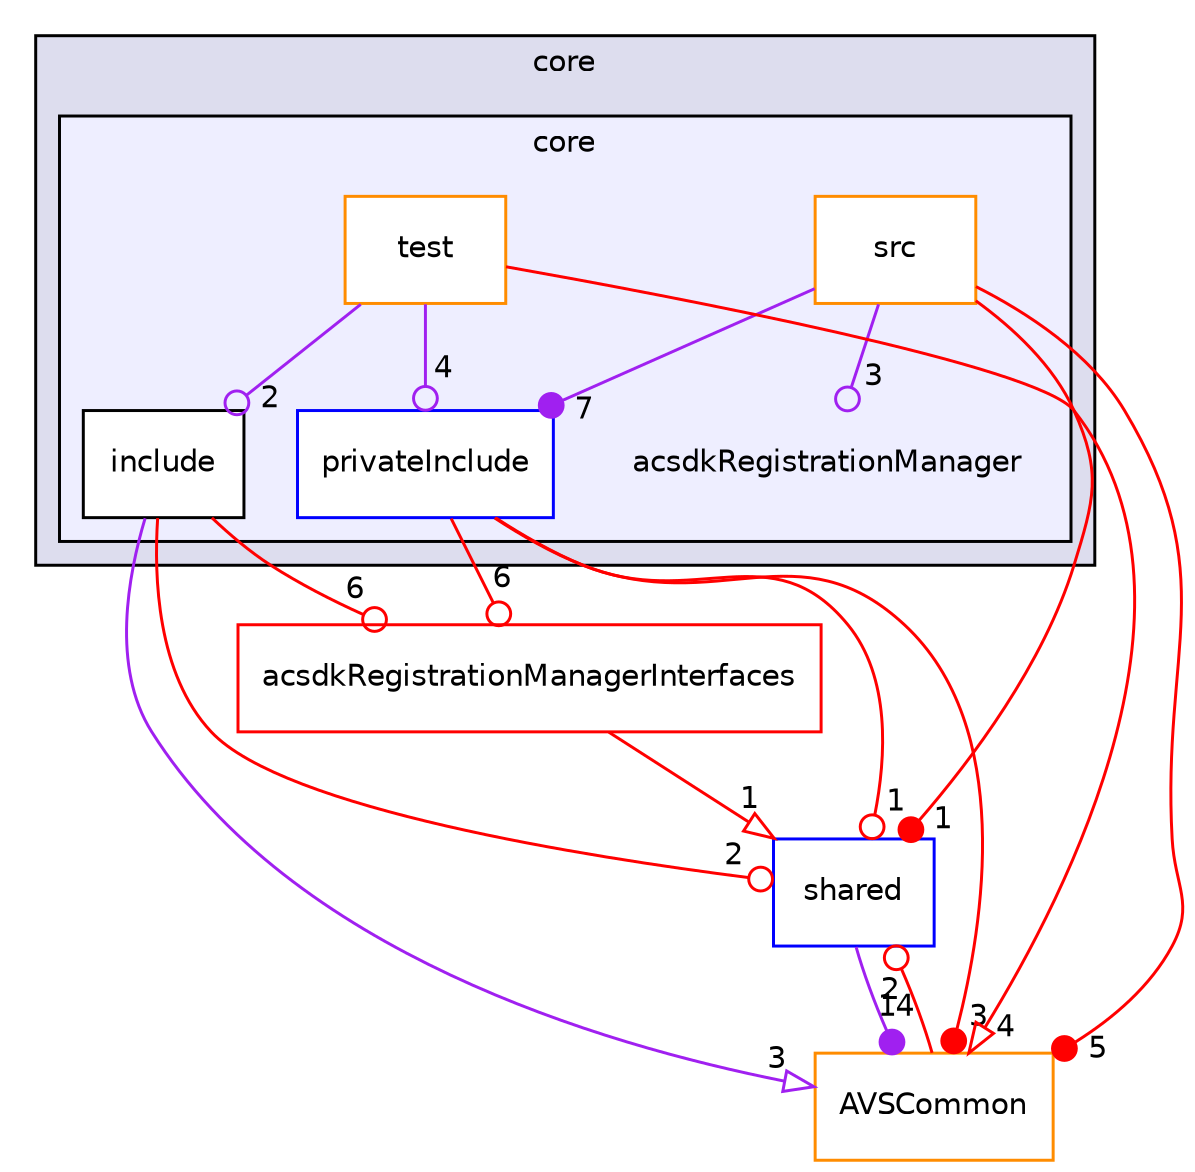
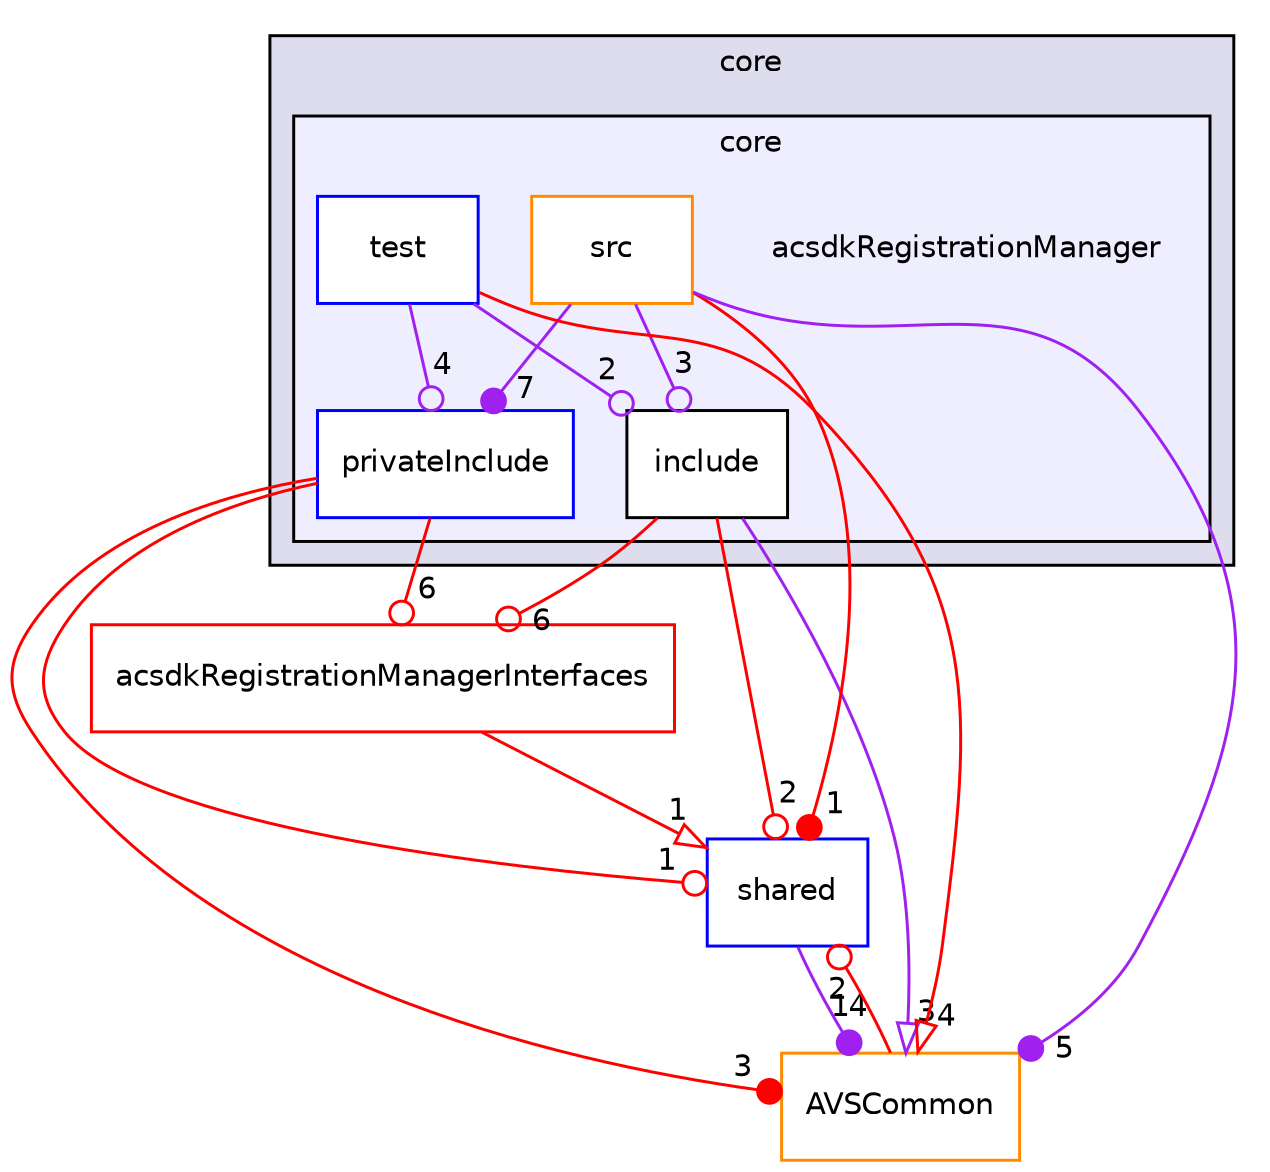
(425, 250) -> (398, 250)
(861, 358) -> (658, 355)
(1179, 645) -> (1188, 485)
